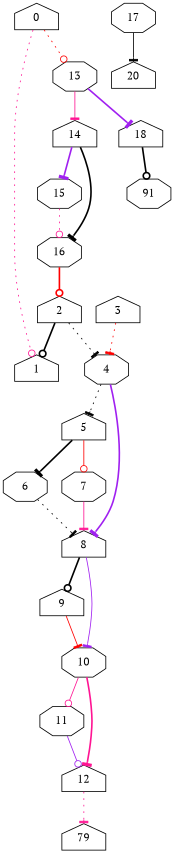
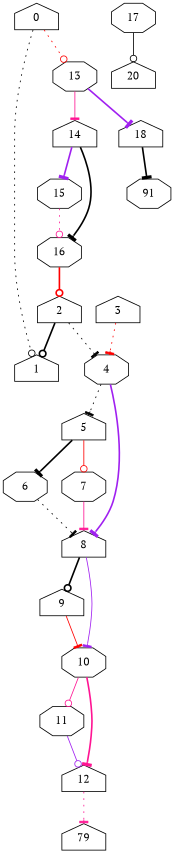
(133, 45) -> (133, 44)
(144, 160) -> (144, 161)
(15, 190) -> (15, 190)
